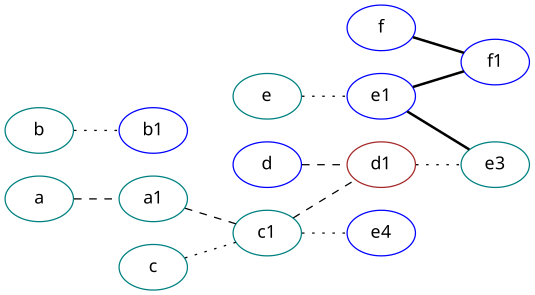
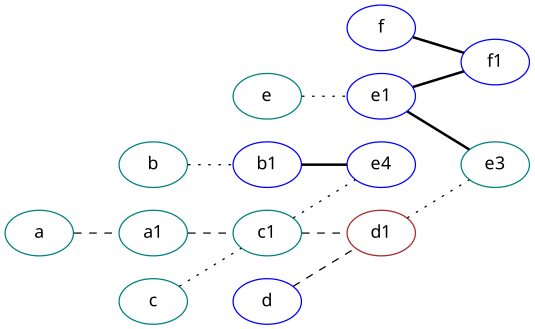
none -> (324, 165)
